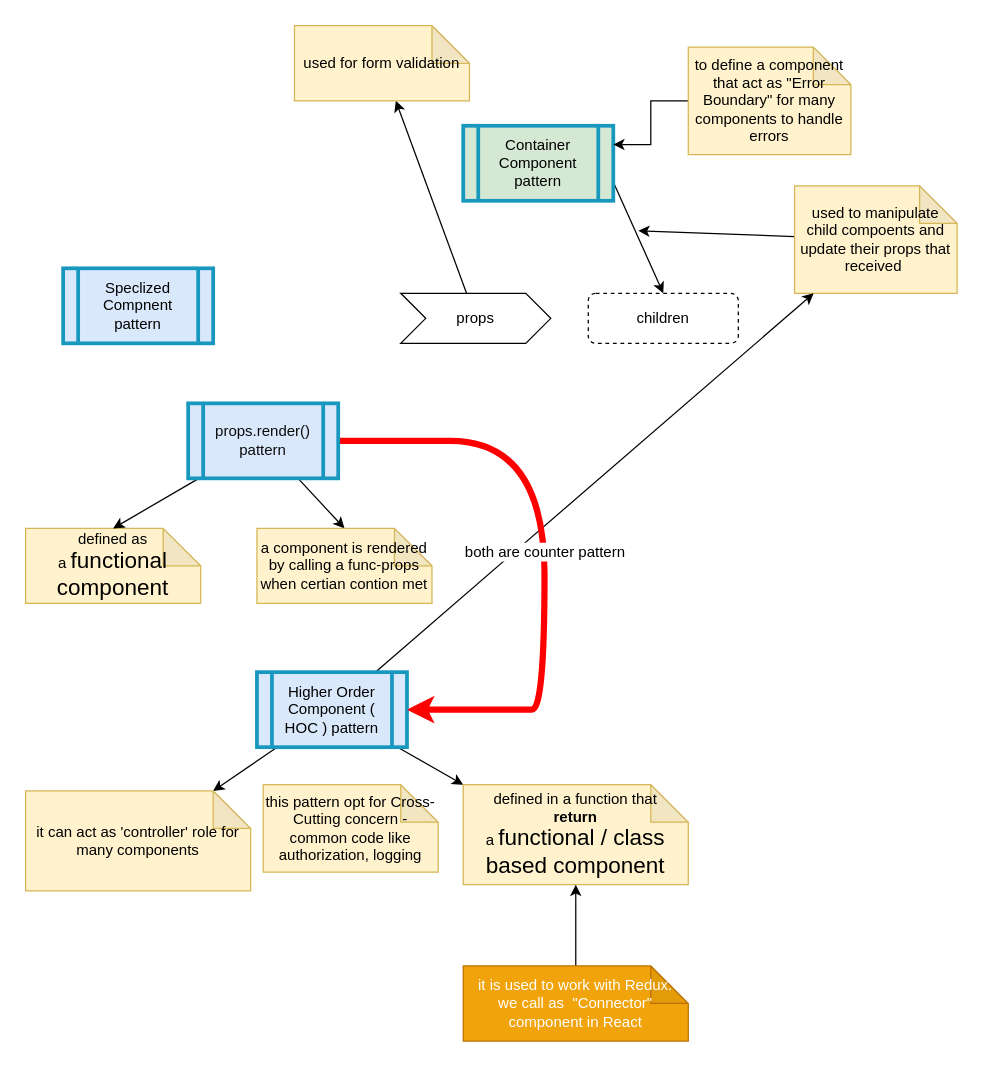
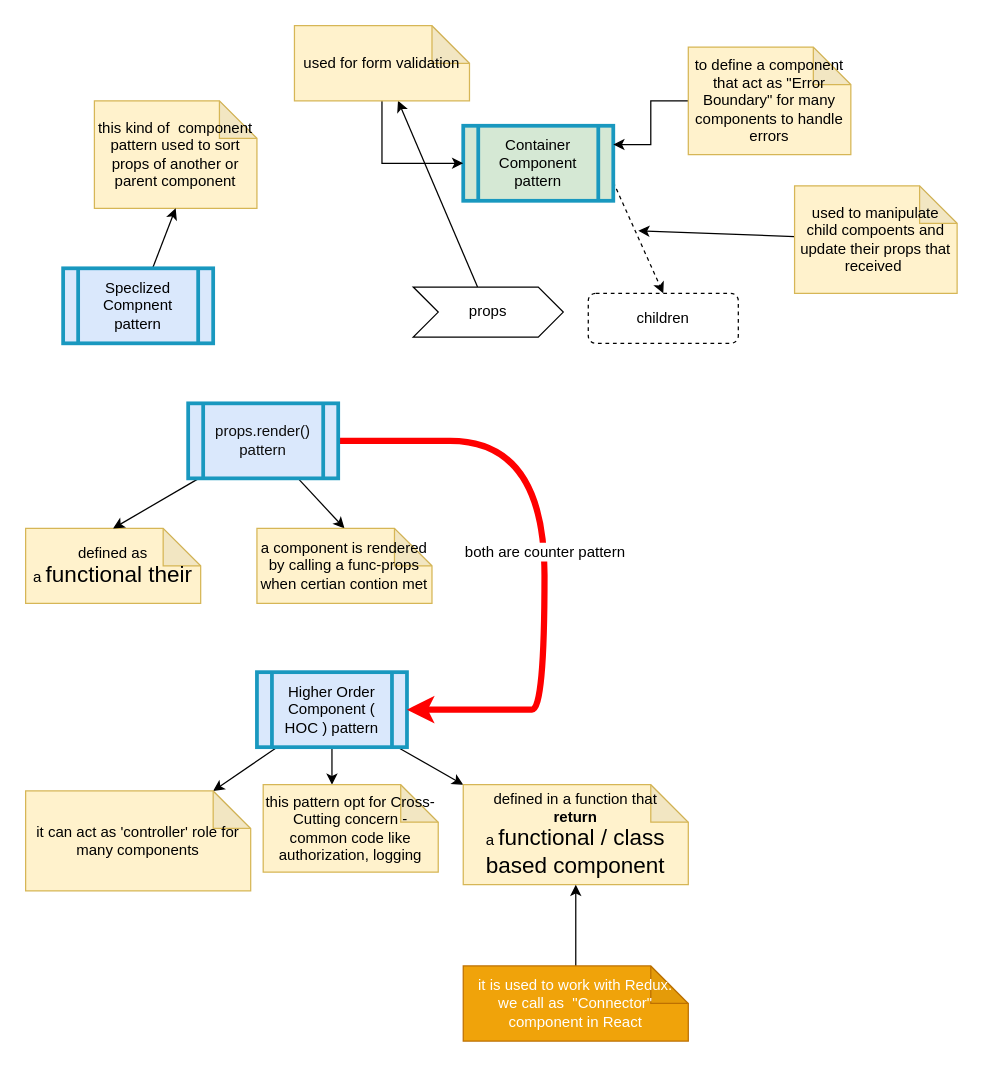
none -> (176, 154)
none -> (387, 163)
(637, 235) -> (637, 235)
none -> (163, 242)
(476, 318) -> (488, 312)
(665, 421) -> (332, 761)
(113, 566) -> (113, 566)
